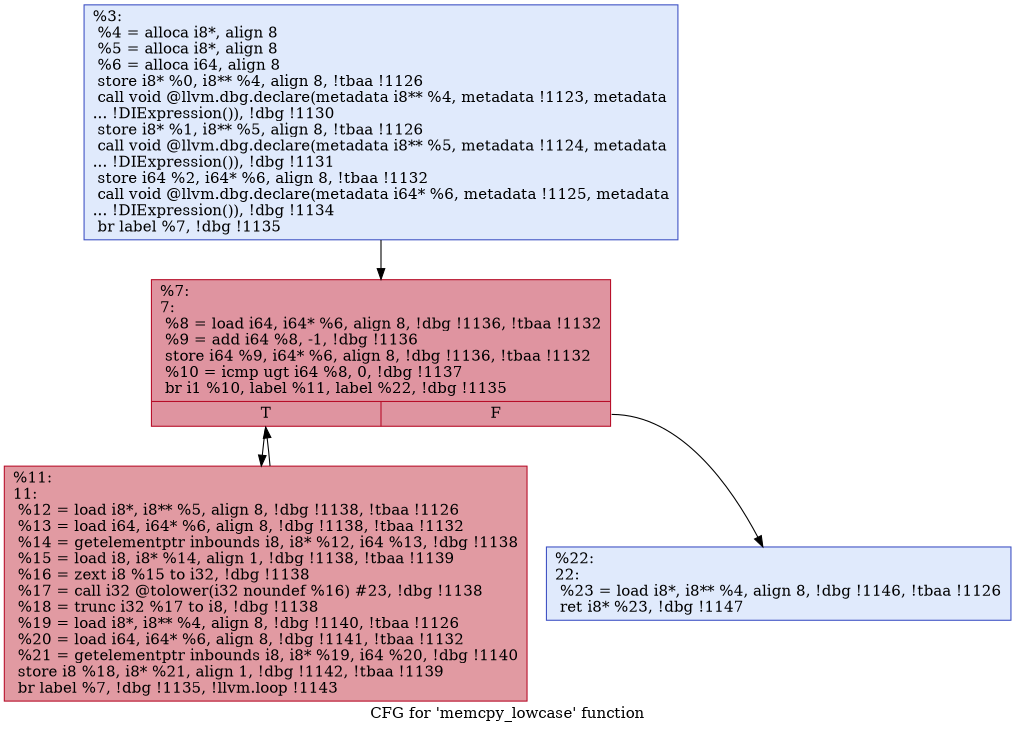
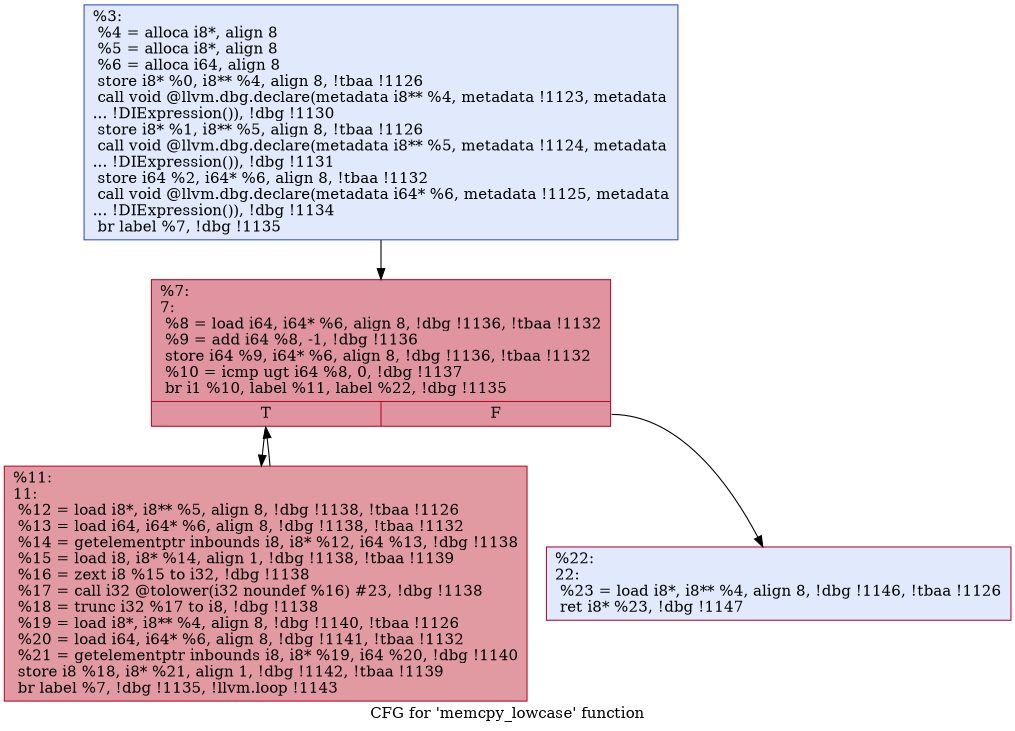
(779, 584) -> (779, 584)
